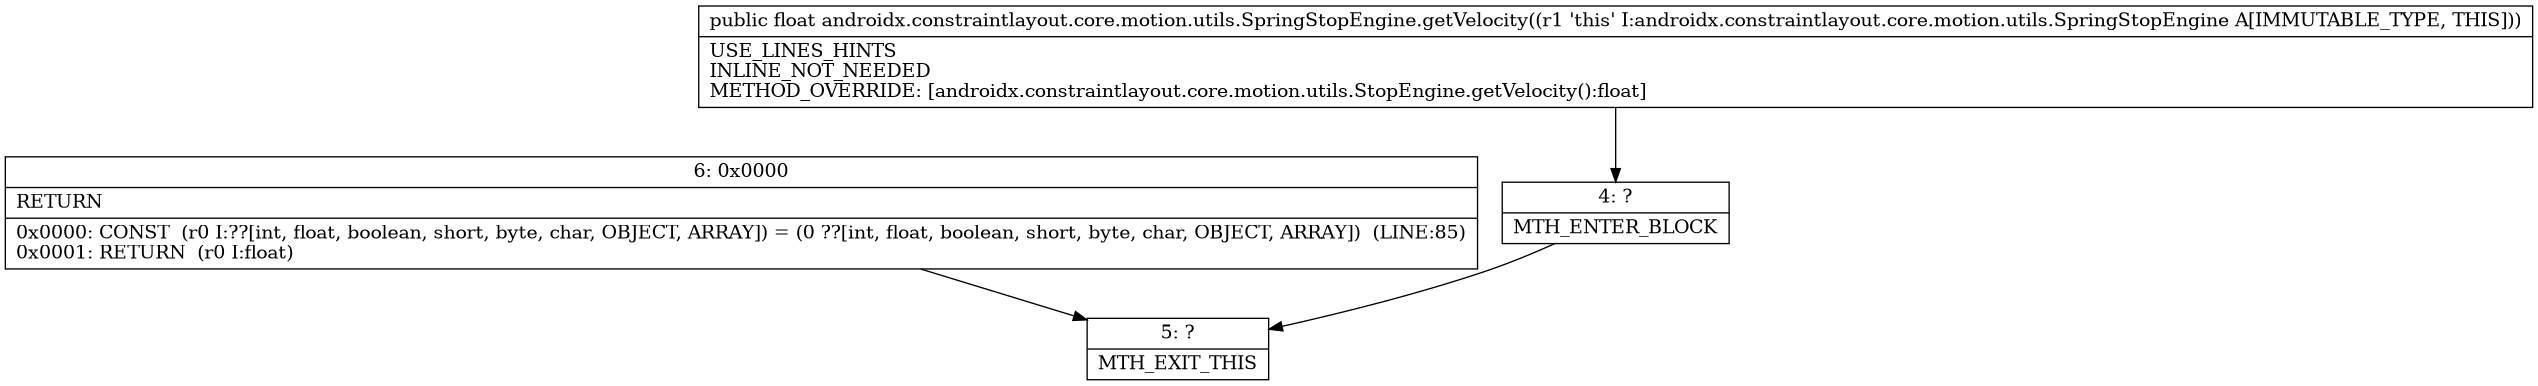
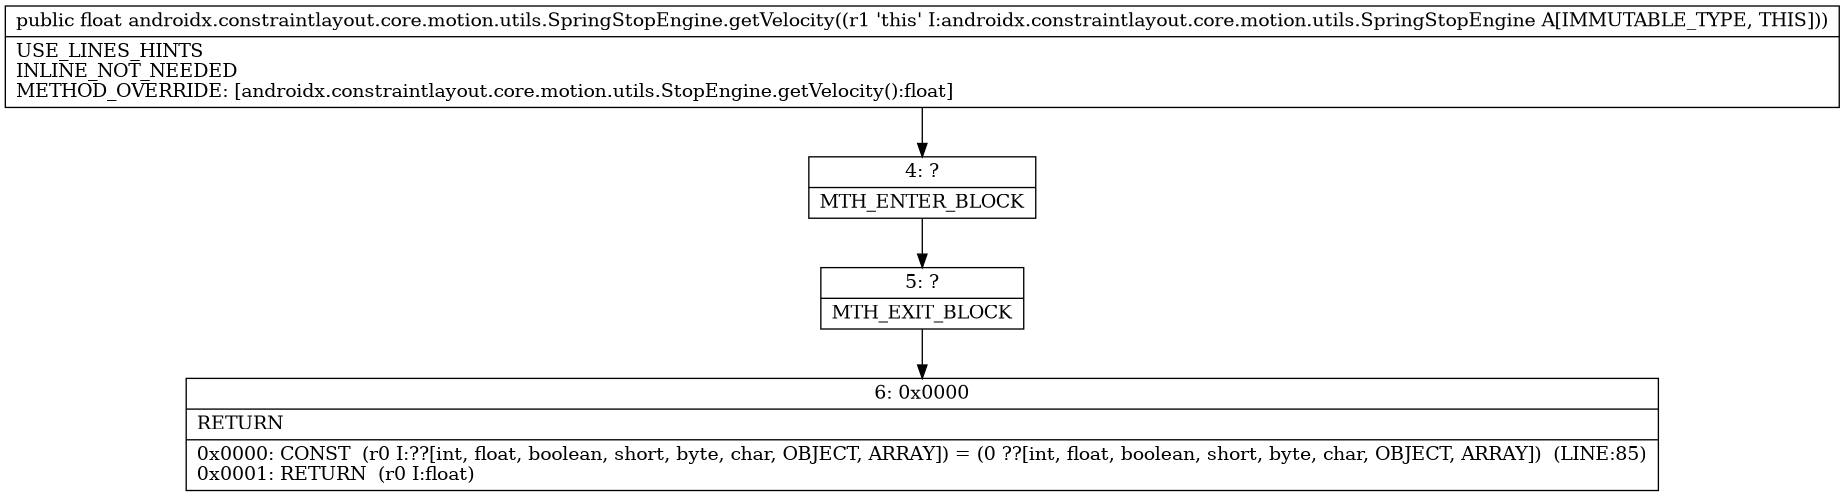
(997, 292) -> (922, 347)
(1178, 364) -> (922, 313)
